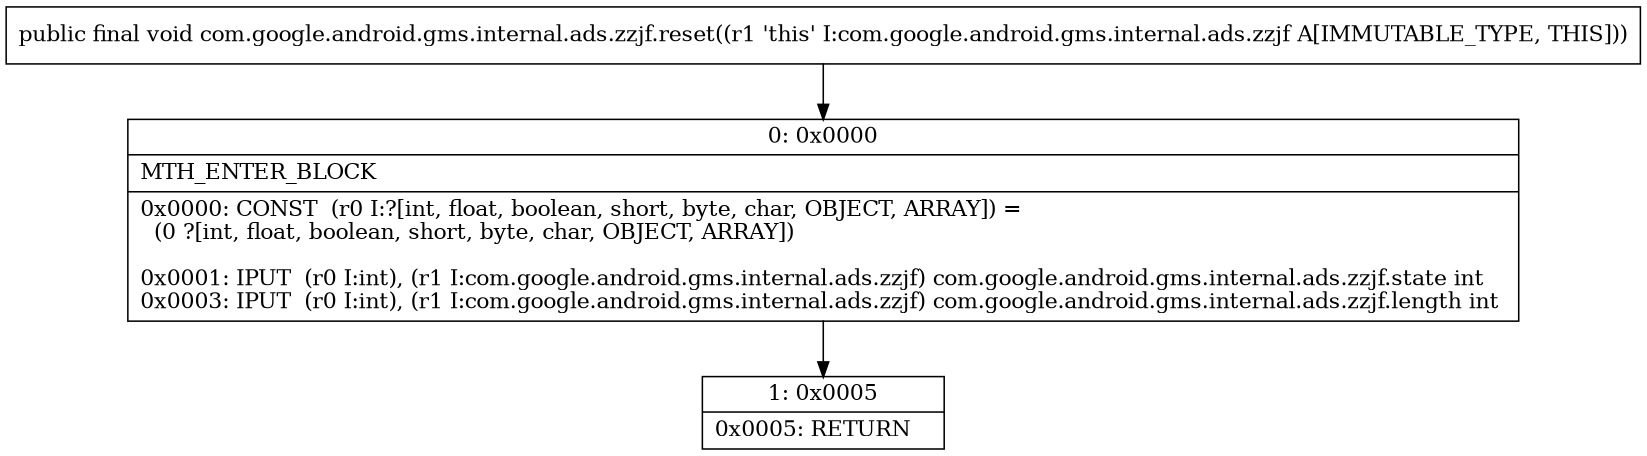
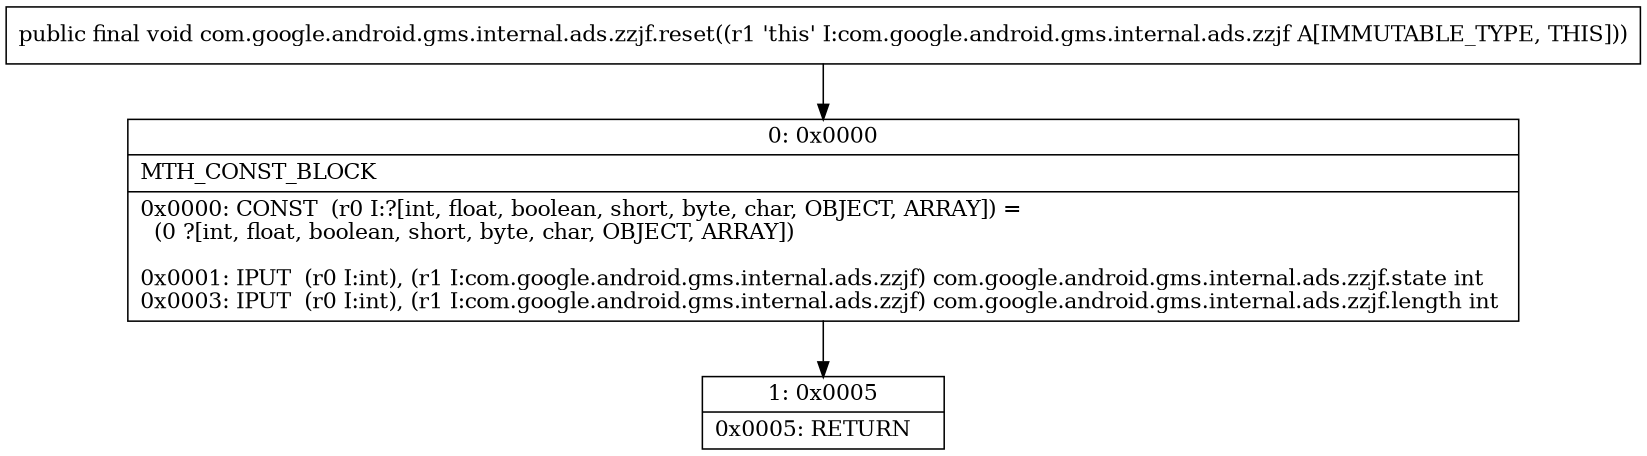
(259, 173) -> (259, 173)
